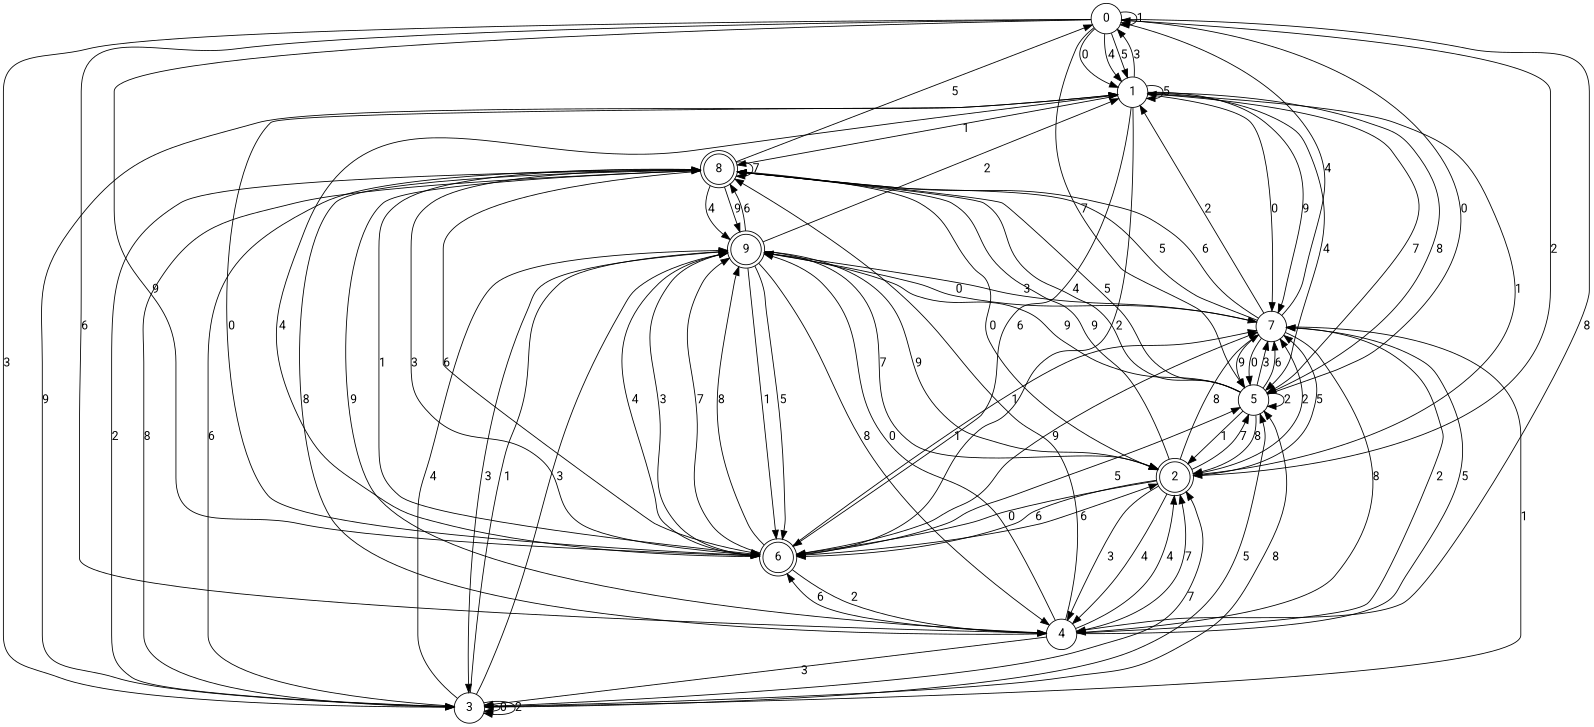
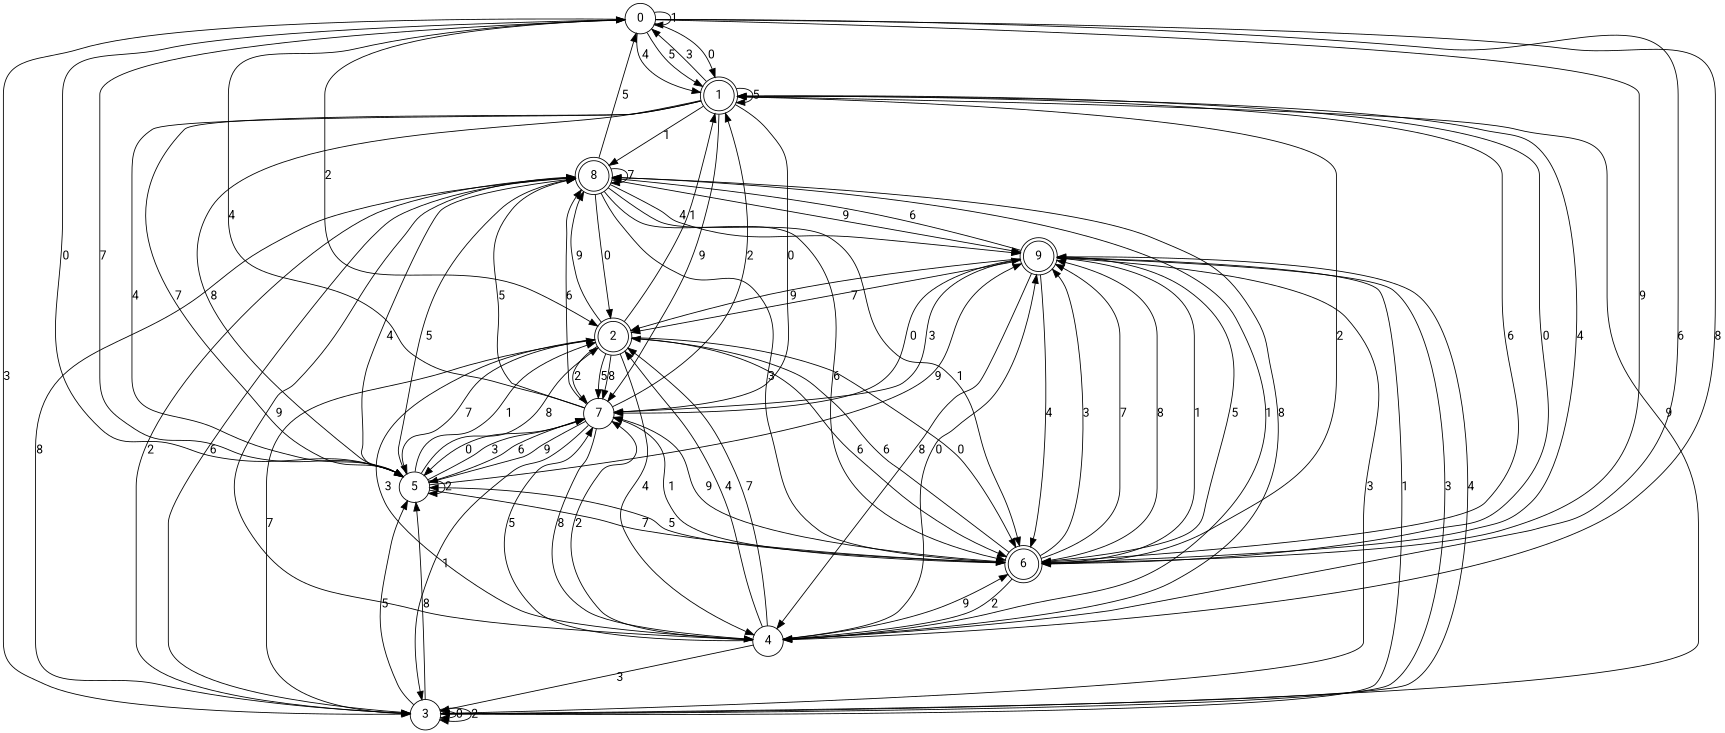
(1133, 92) -> (719, 96)
(937, 172) -> none
none -> (654, 532)
(820, 598) -> (966, 604)
